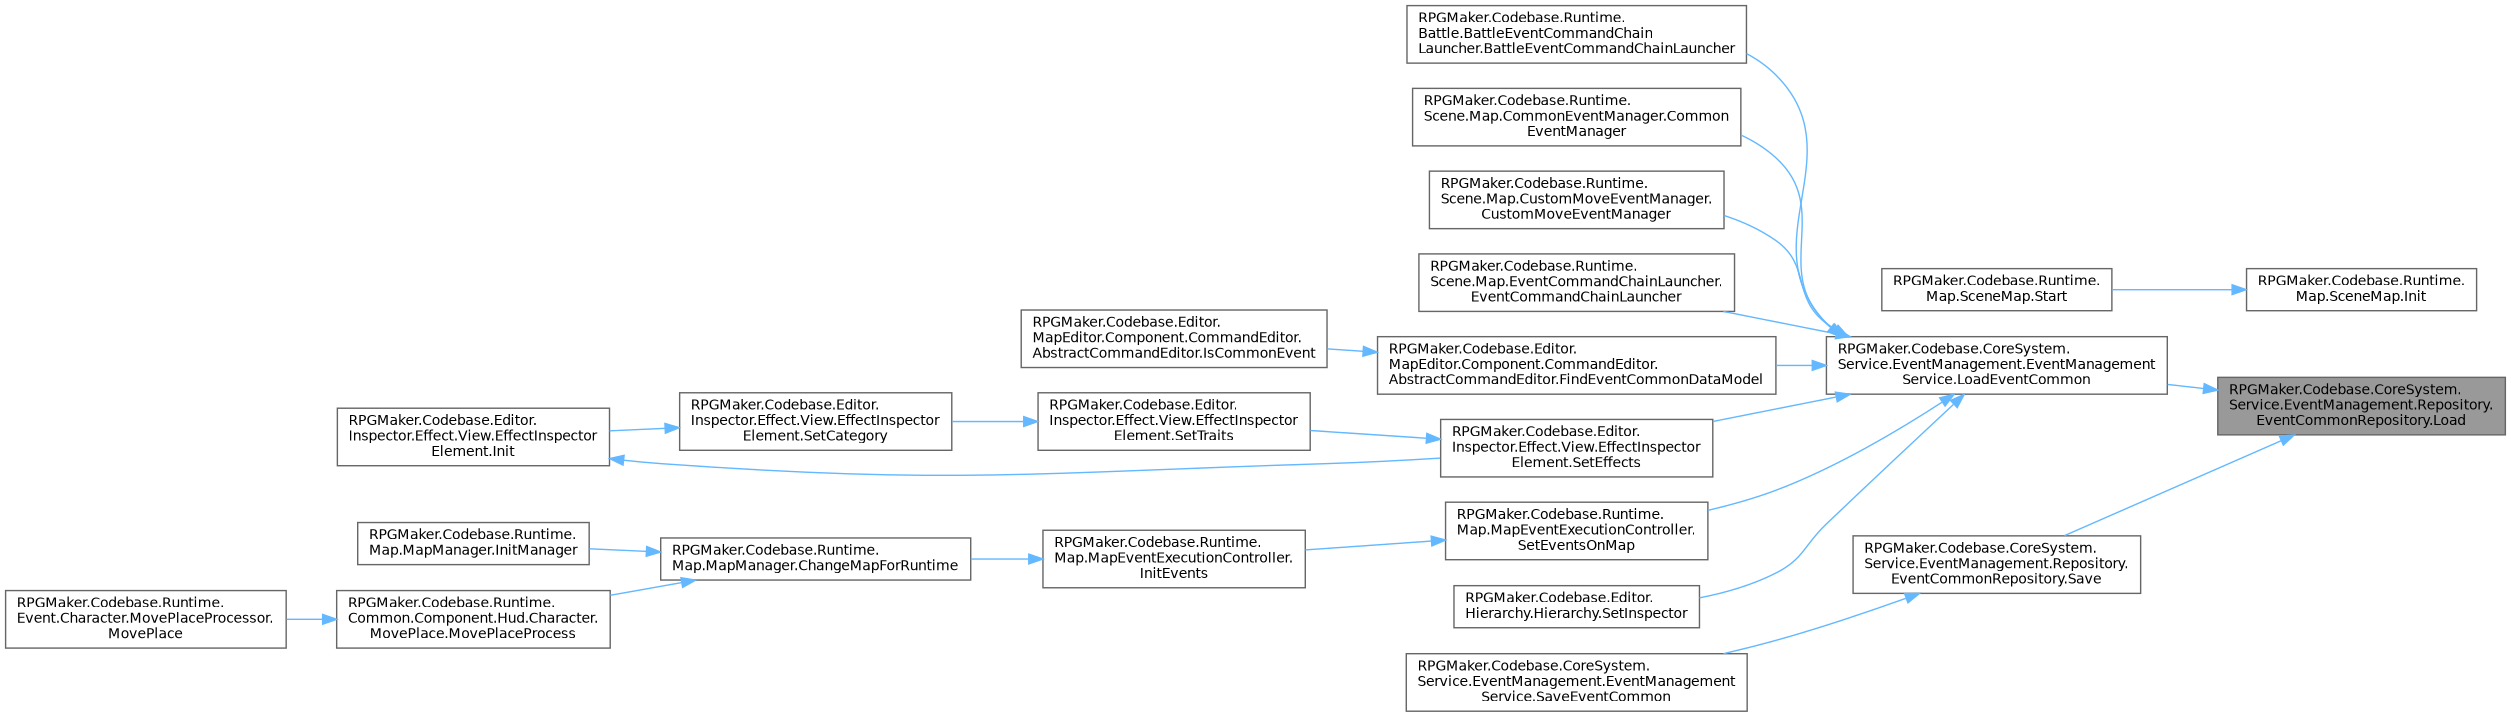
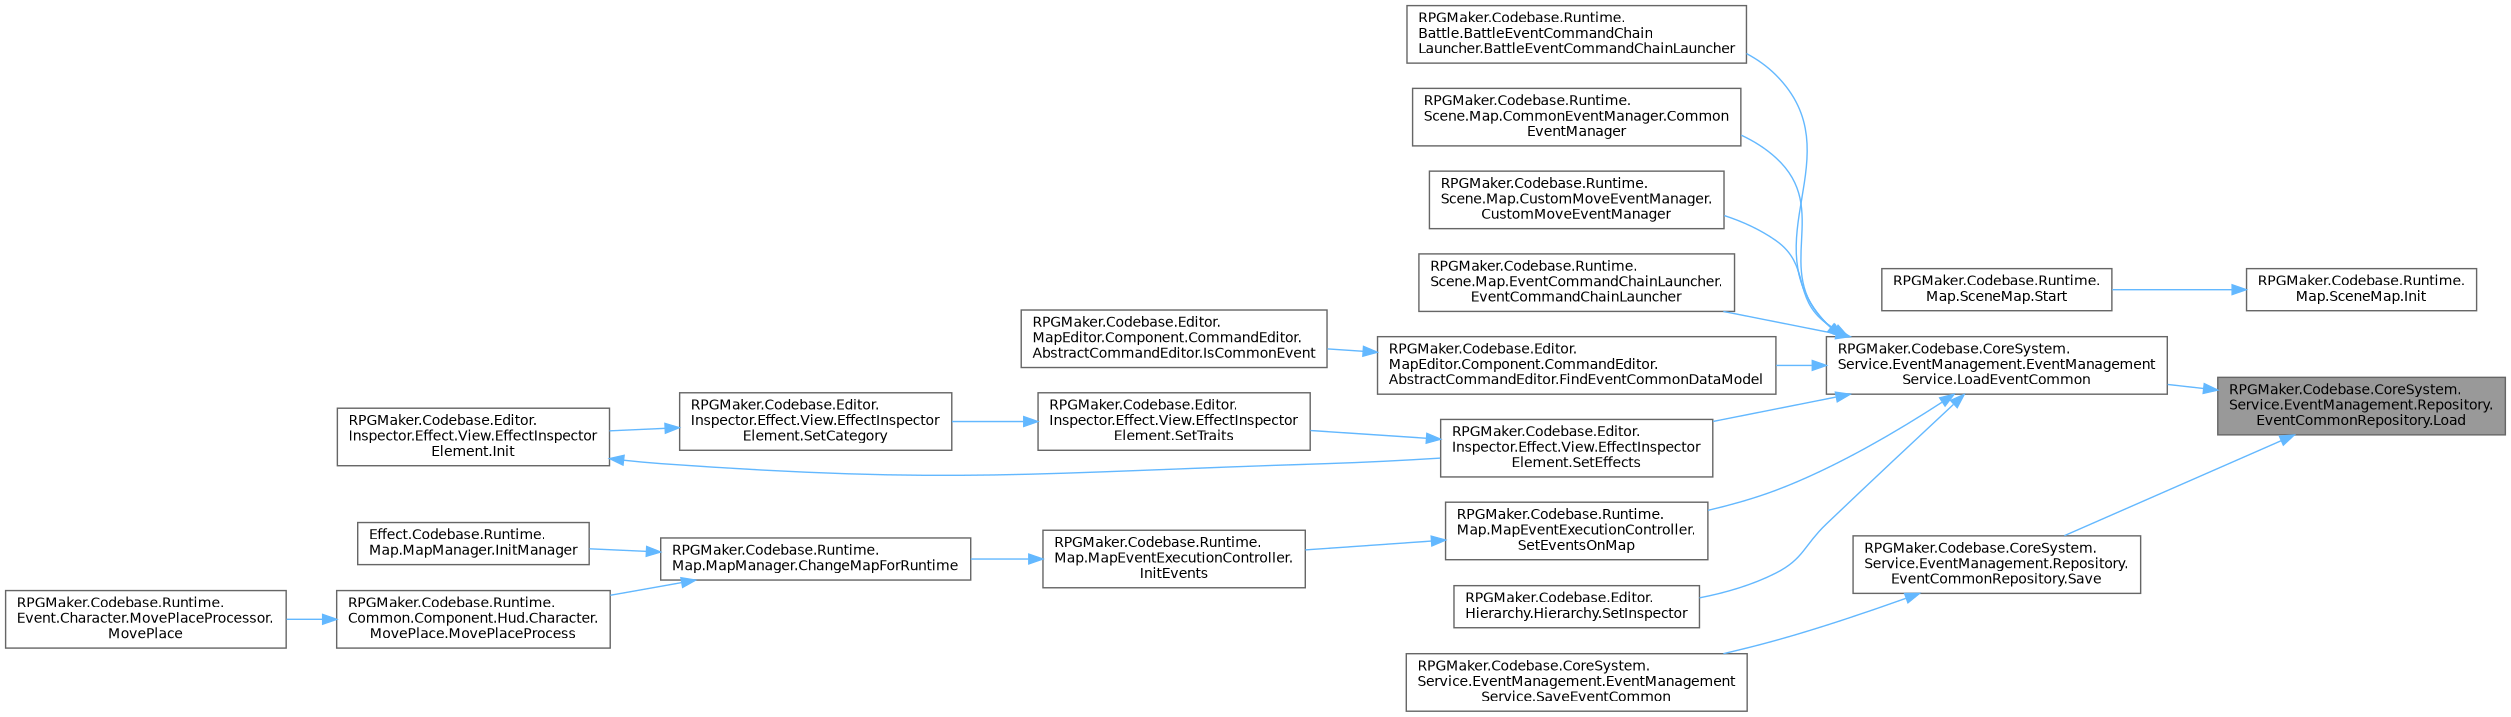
(473, 544) -> (473, 544)
